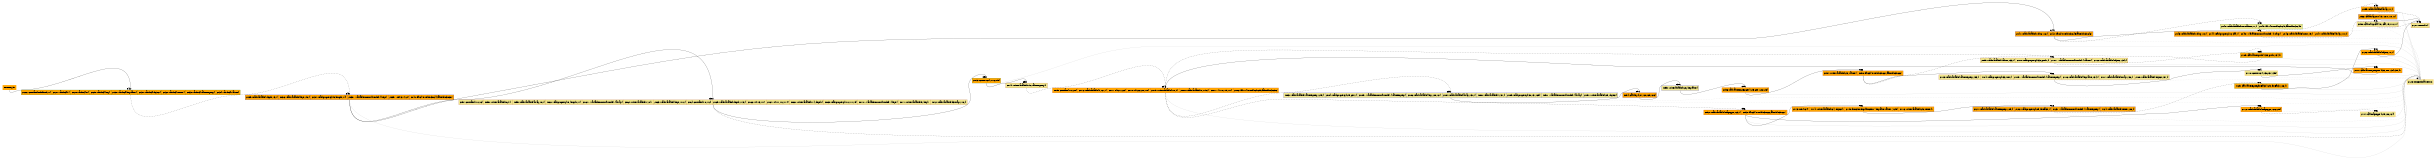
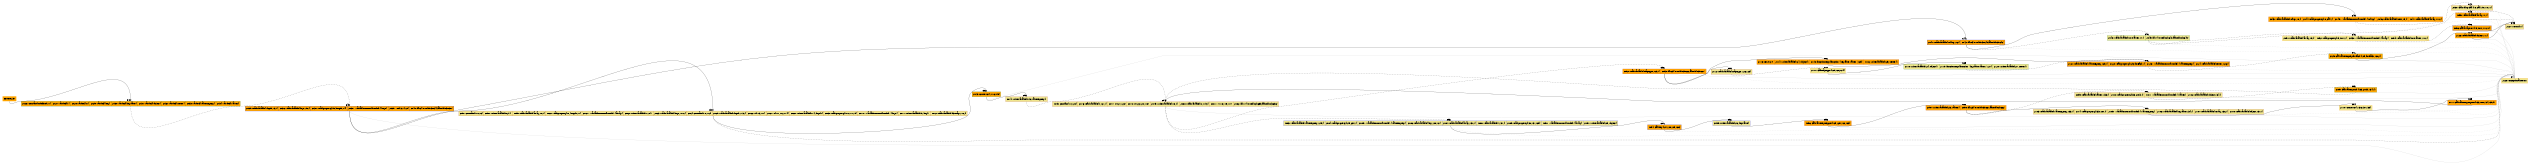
none -> (2356, 38)
none -> (1966, 67)
(1166, 90) -> (1166, 104)
(2261, 109) -> (1731, 72)
